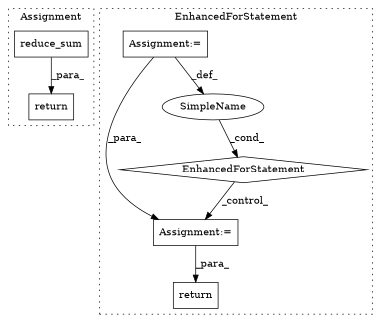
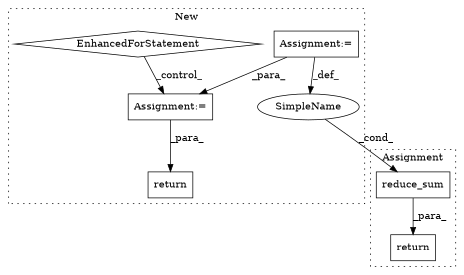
(236, 17) -> (187, 17)
(227, 135) -> (359, 143)
